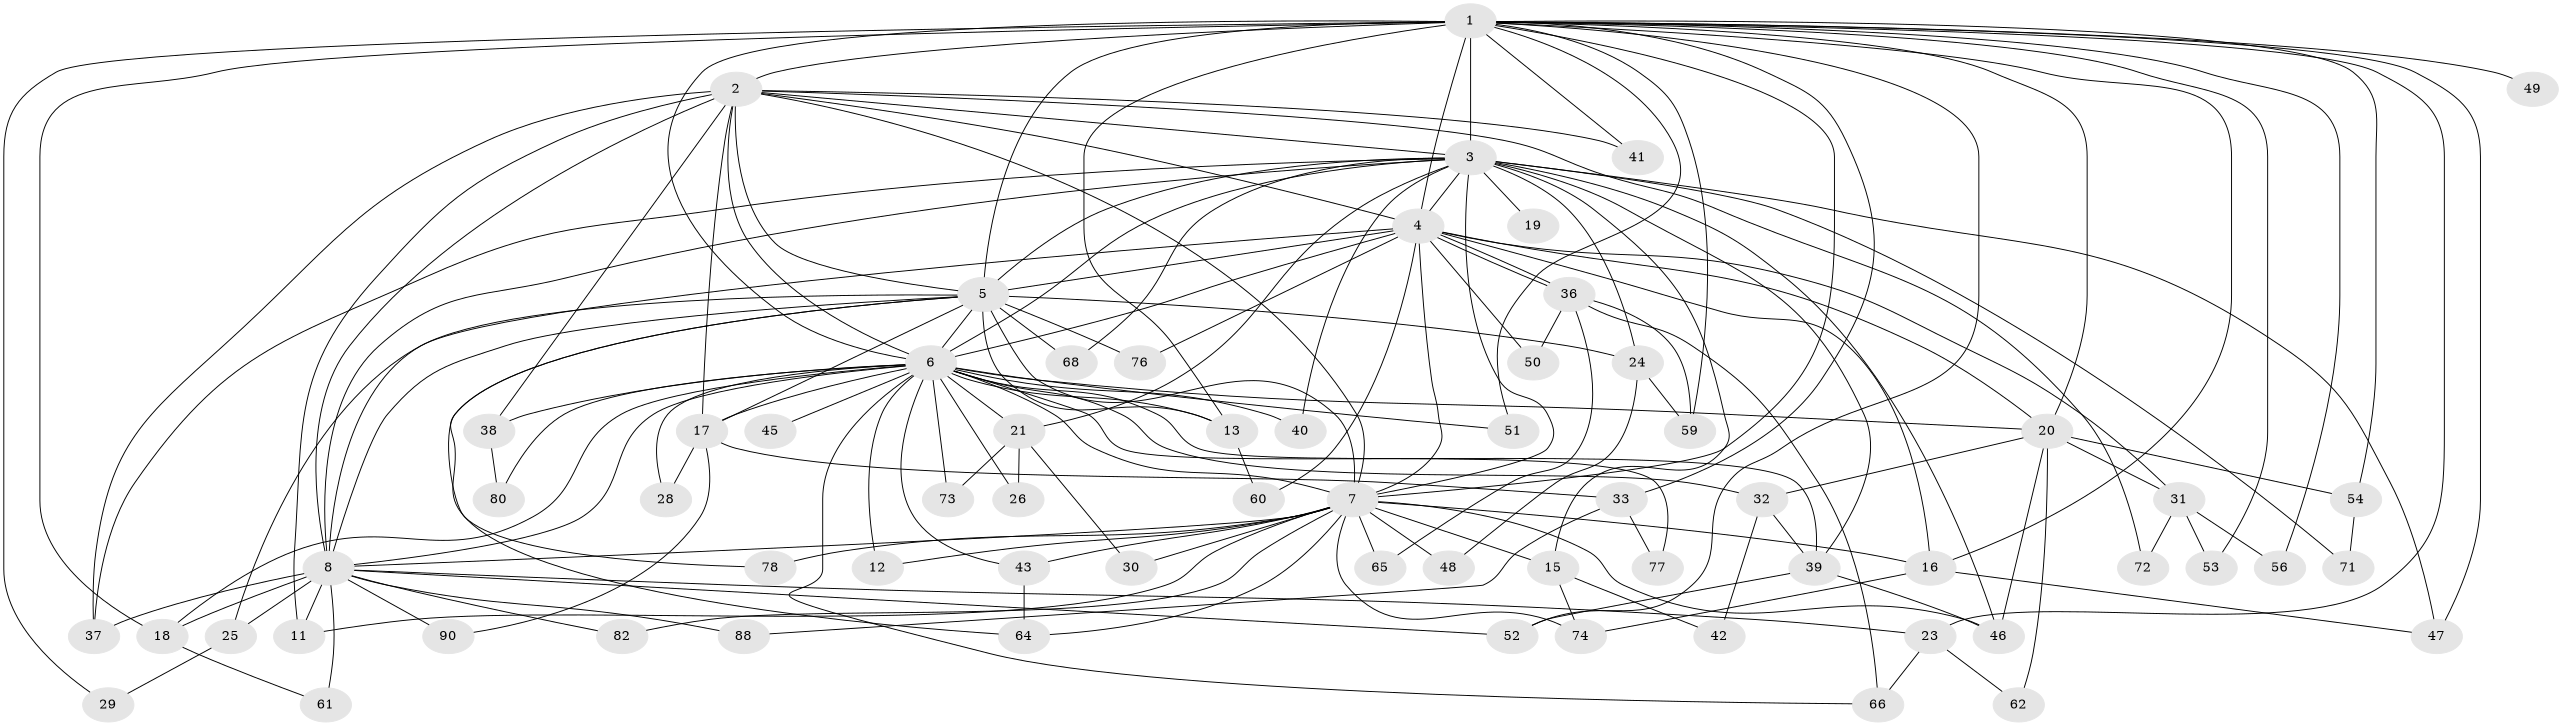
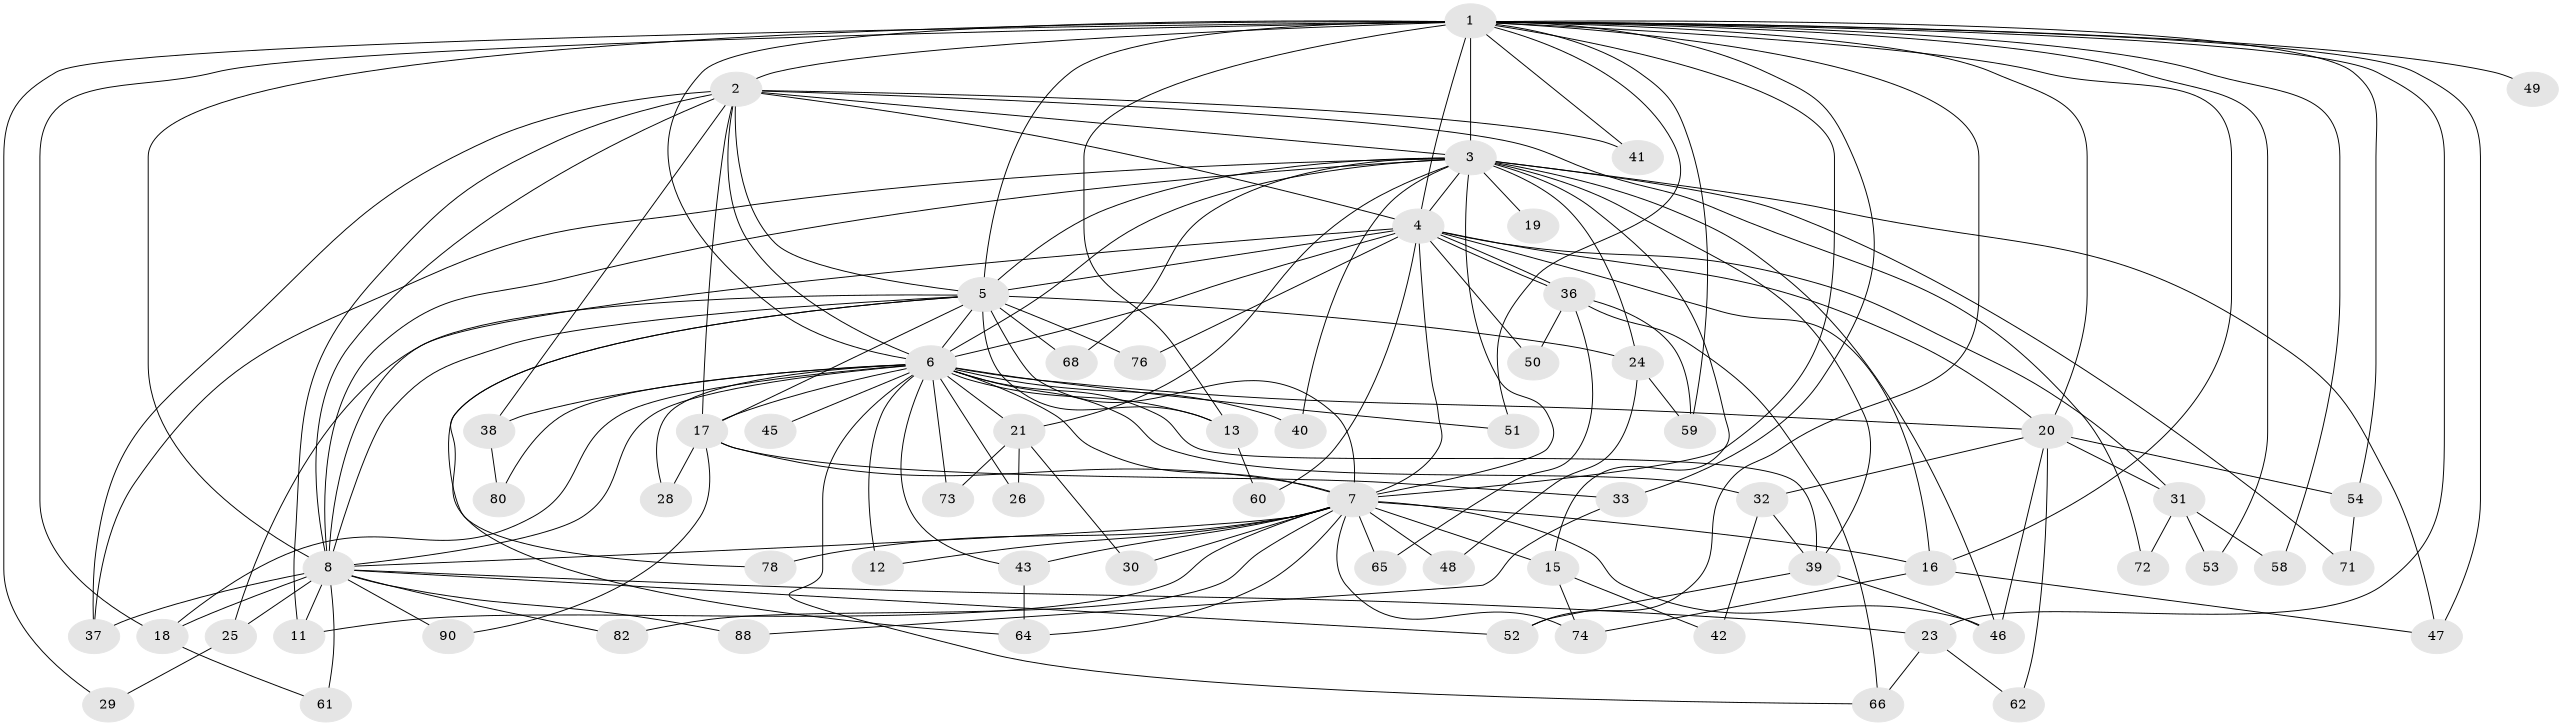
none -> (506, 55)
(1123, 212) -> (1086, 470)
(1658, 568) -> none
(2280, 568) -> (2280, 568)
